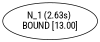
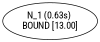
(50, 21) -> (50, 21)
